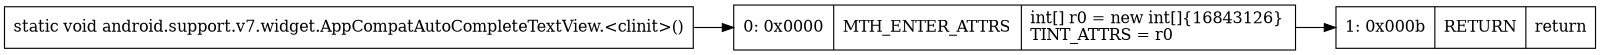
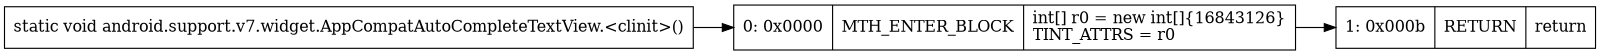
(927, 27) -> (928, 27)
